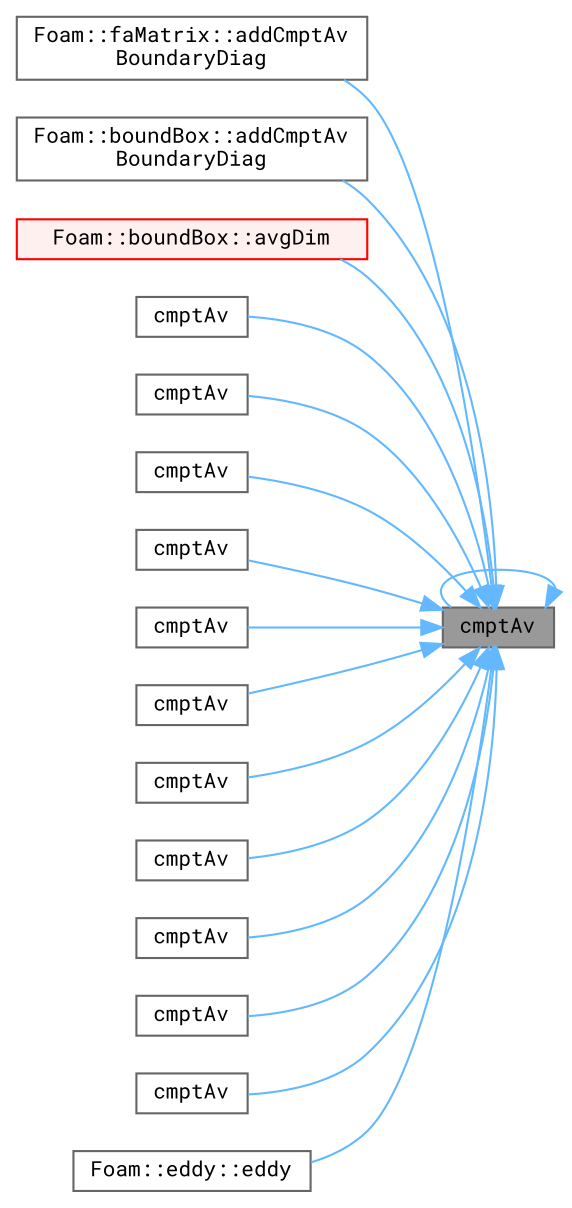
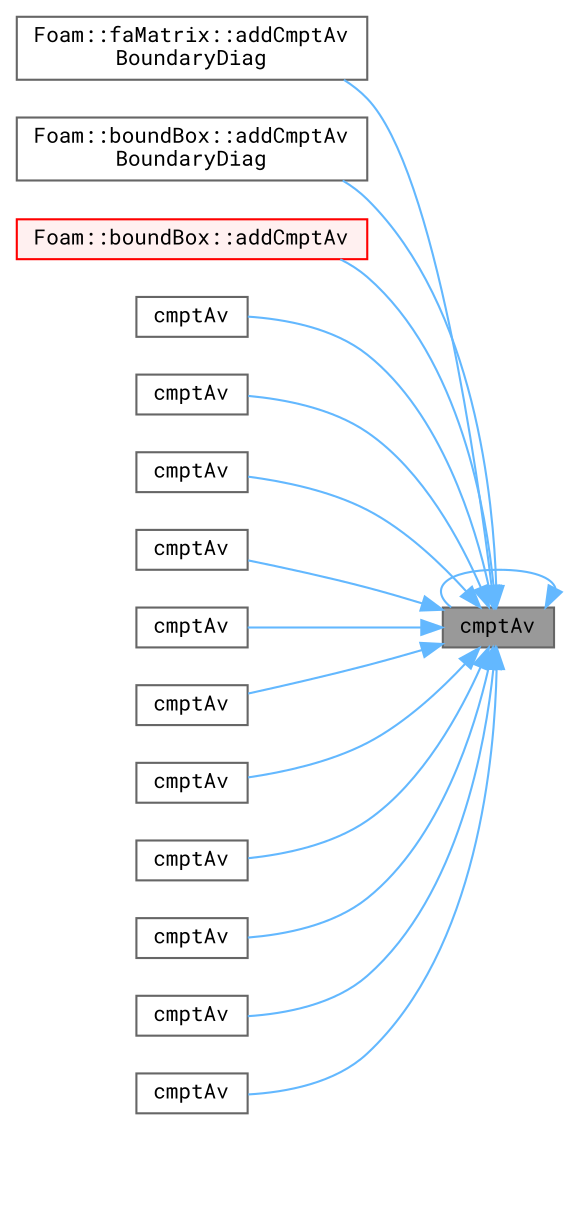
(192, 239) -> (192, 239)
(192, 1171) -> none
